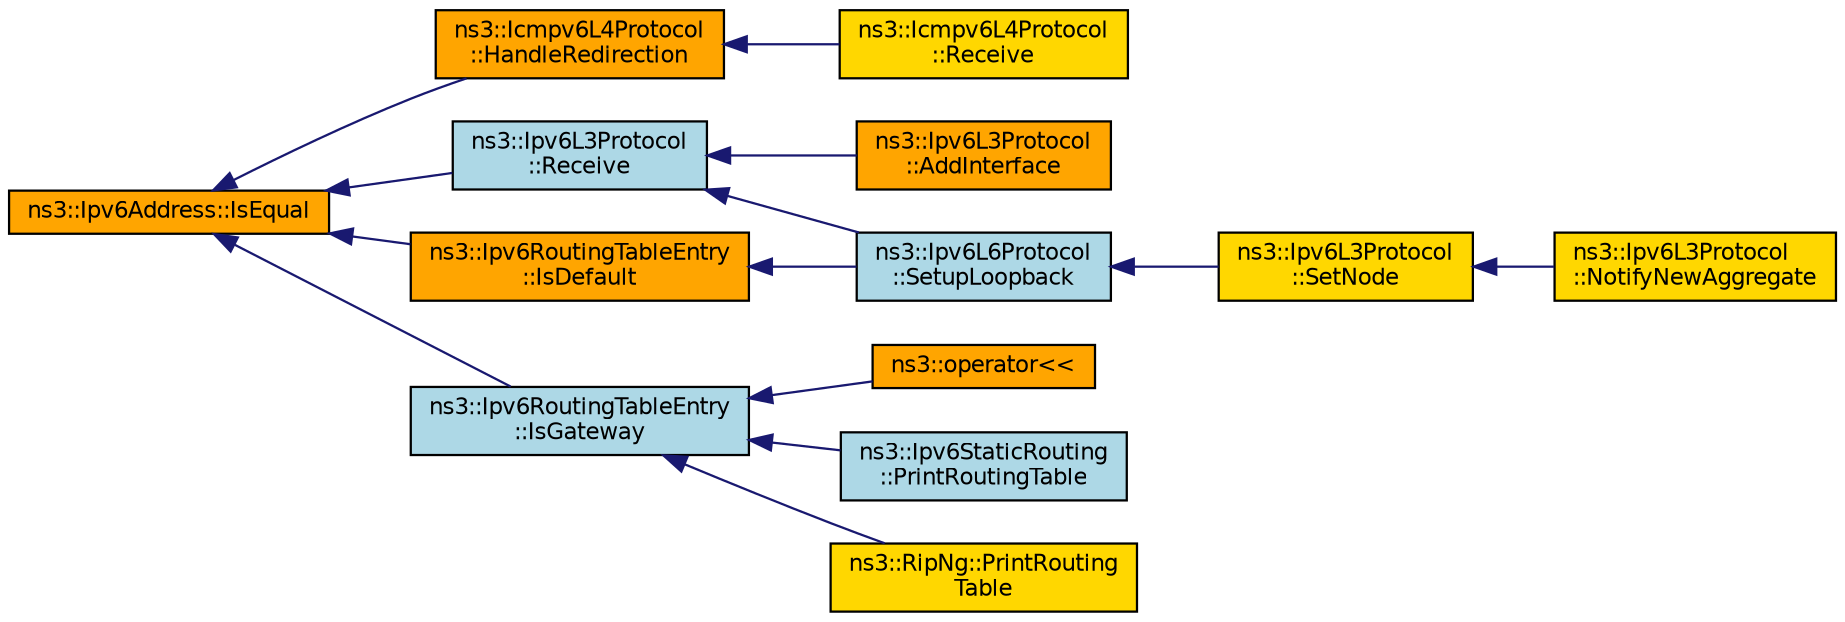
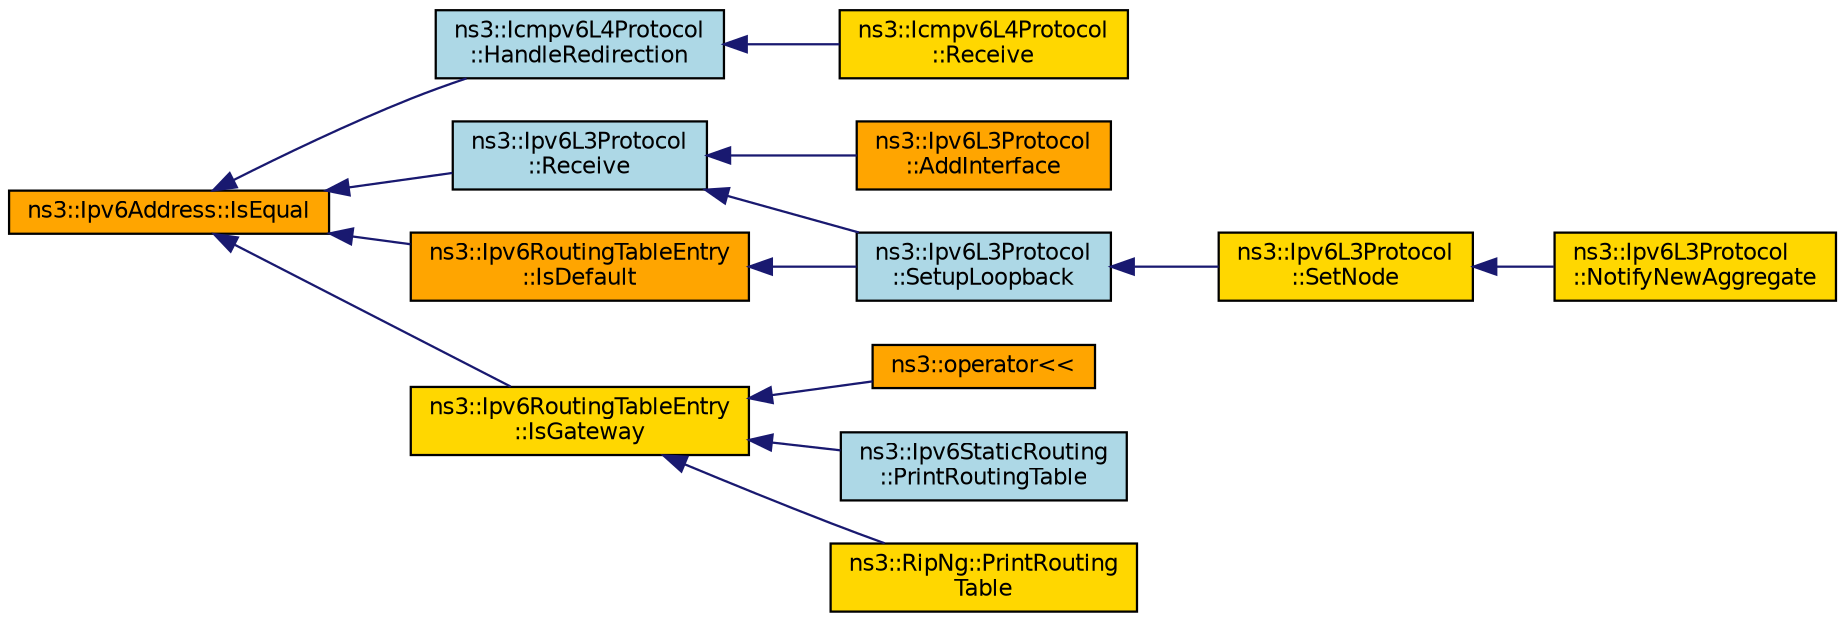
(580, 44) -> (580, 44)
(984, 267) -> (984, 267)
(580, 421) -> (580, 421)
